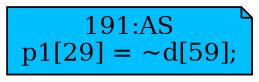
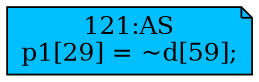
(130, 41) -> (130, 41)
